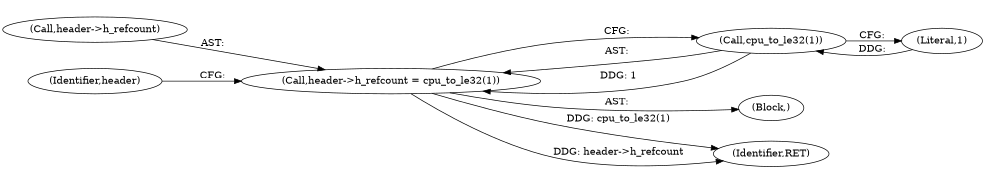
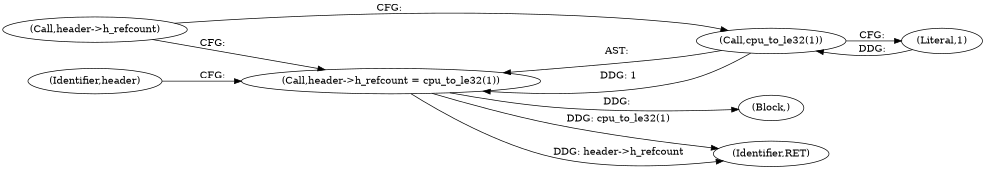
(561, 42) -> (448, 13)
(214, 43) -> (214, 43)
(618, 102) -> (618, 102)
